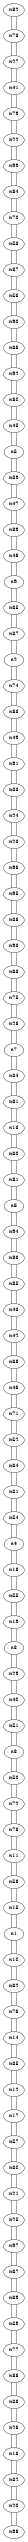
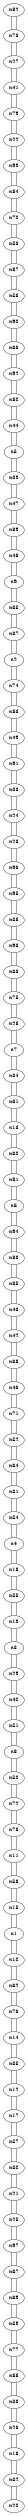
(14, 426) -> (14, 426)
(14, 2532) -> none
